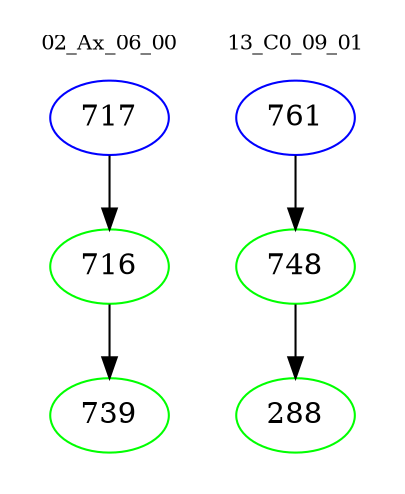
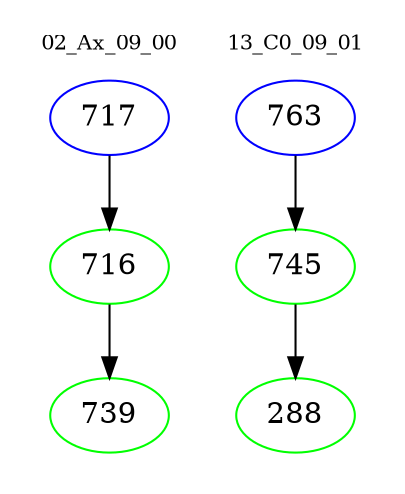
(110, 44) -> (110, 44)
(296, 118) -> (296, 118)
(296, 267) -> (296, 267)
